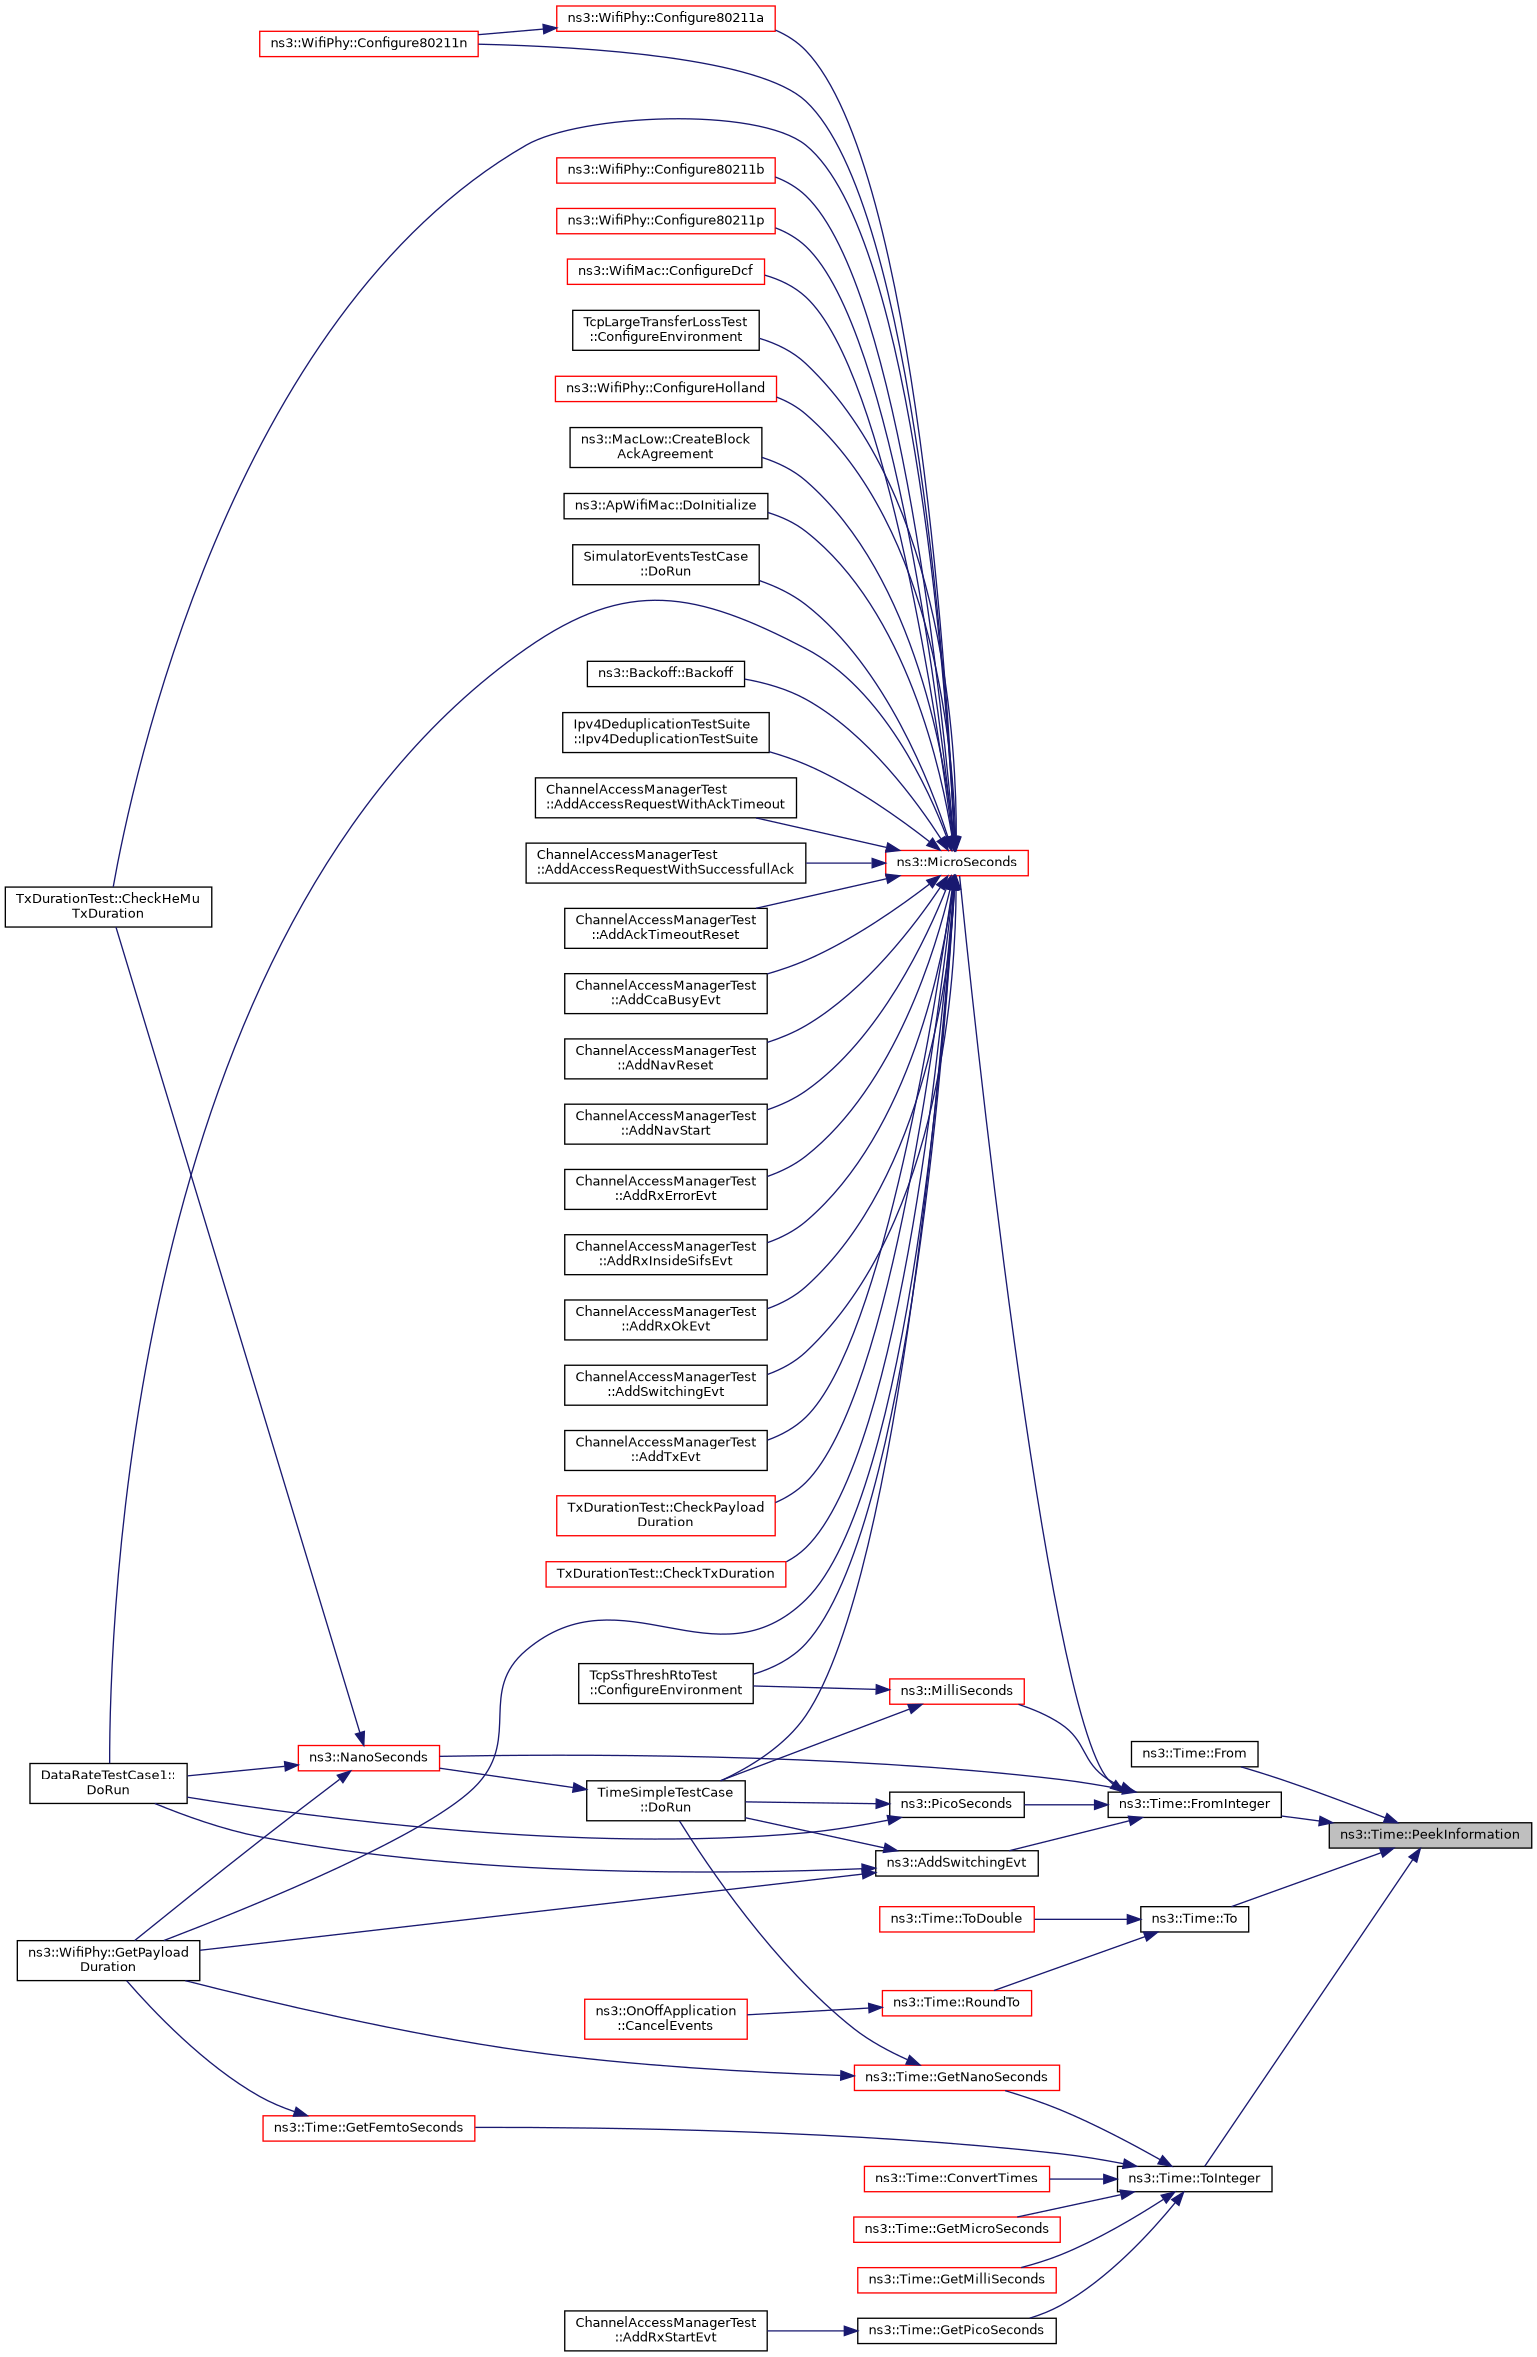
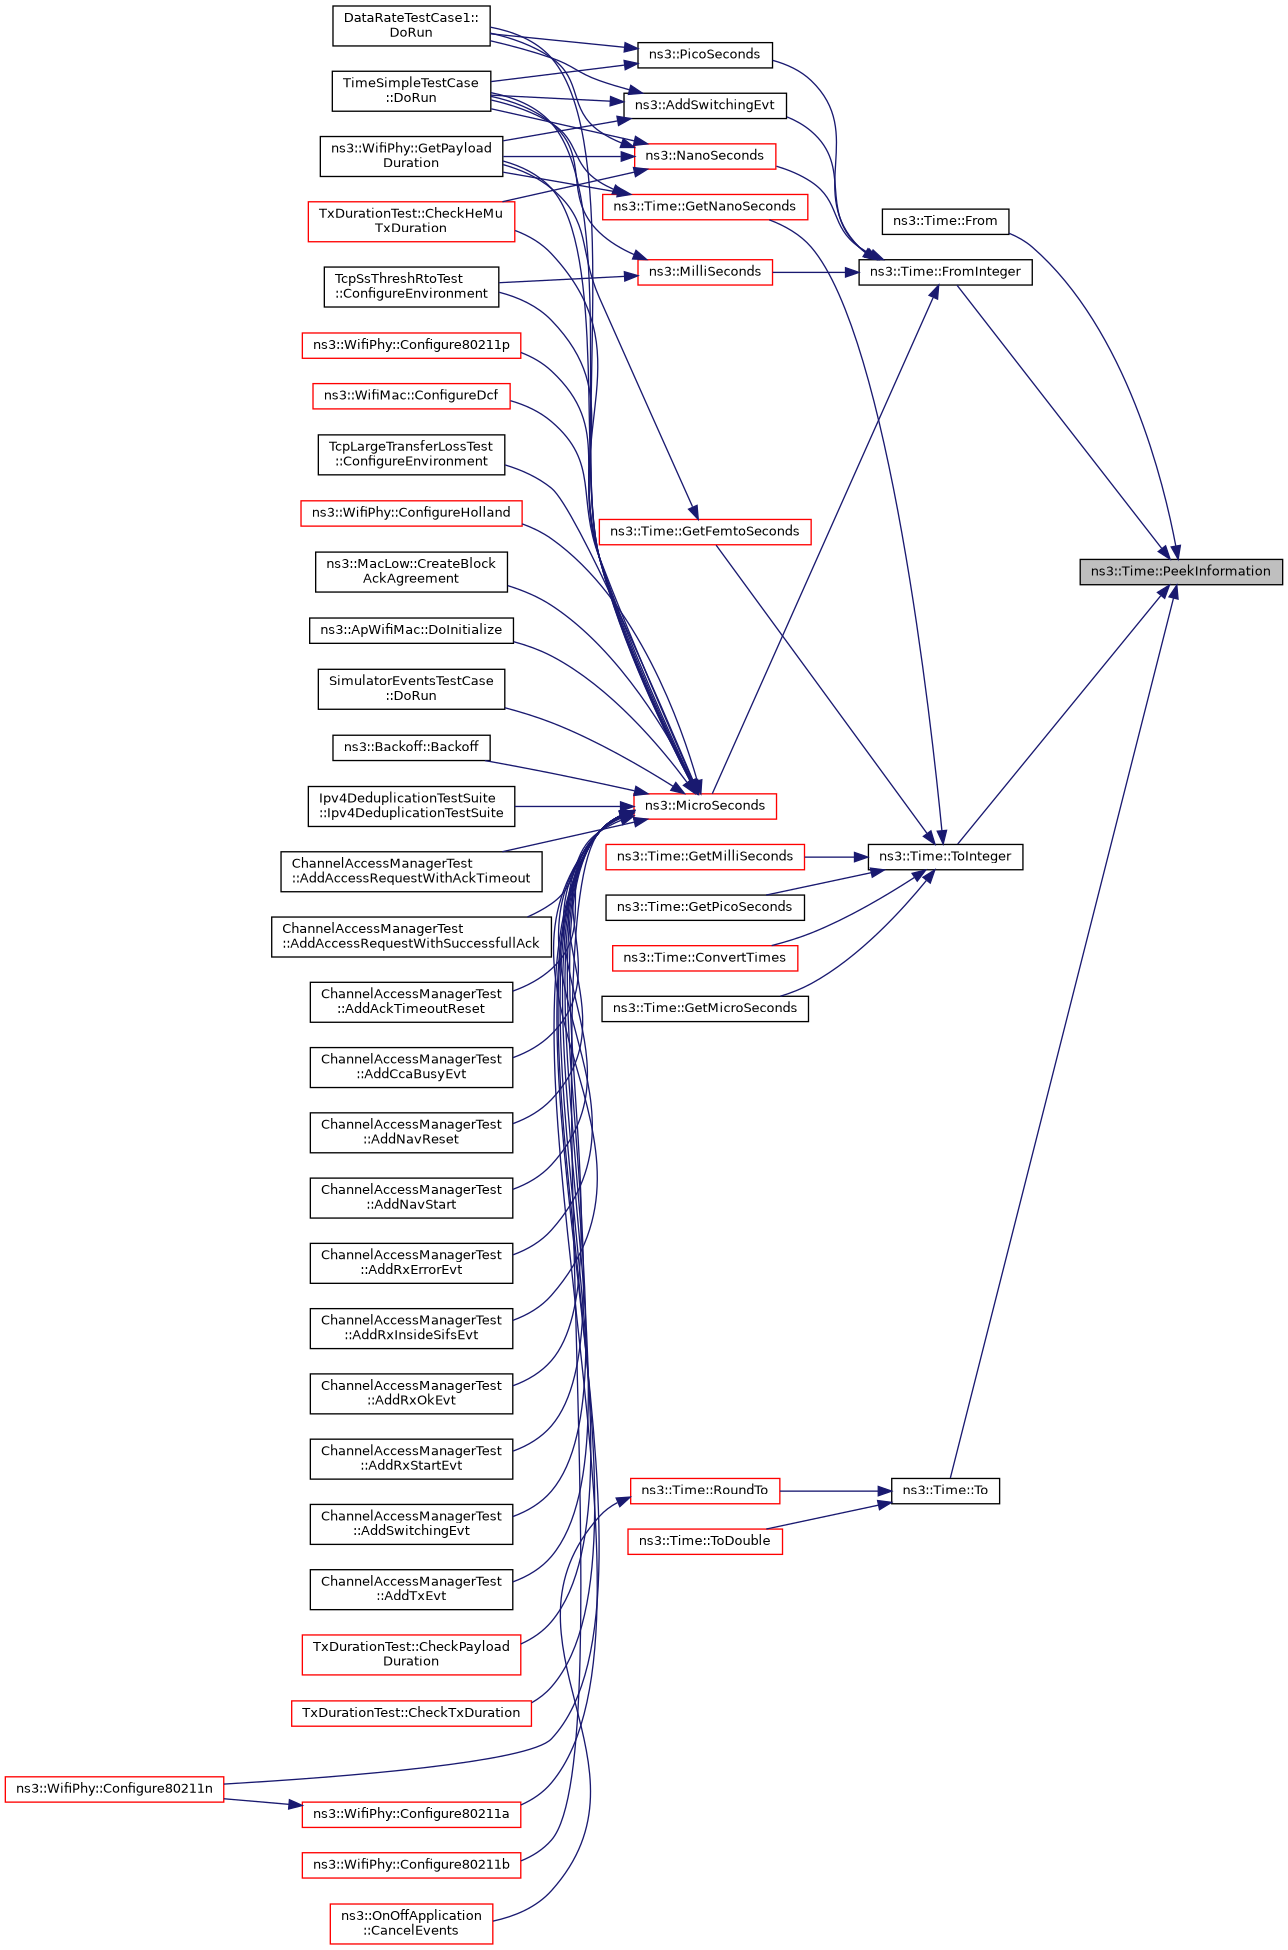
(109, 907) -> (412, 222)
(506, 1778) -> (563, 125)
(957, 2230) -> (705, 1009)
(806, 2331) -> (576, 1138)
